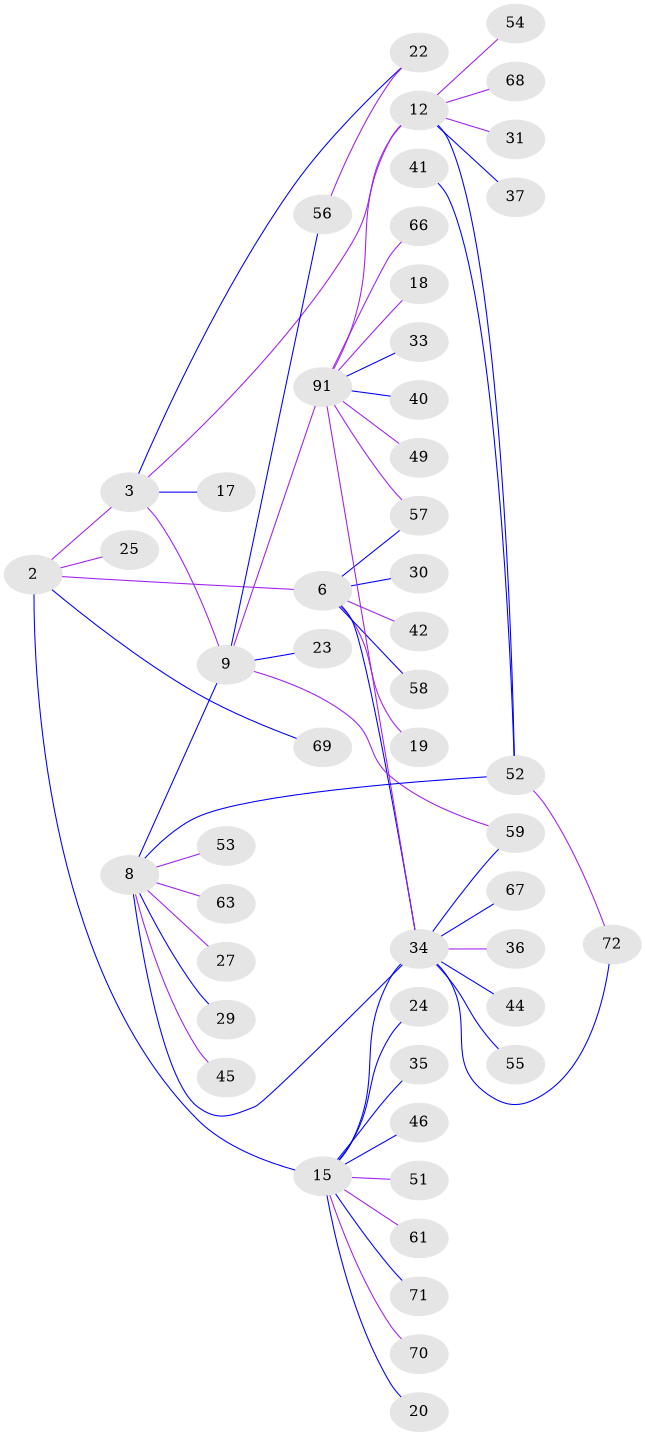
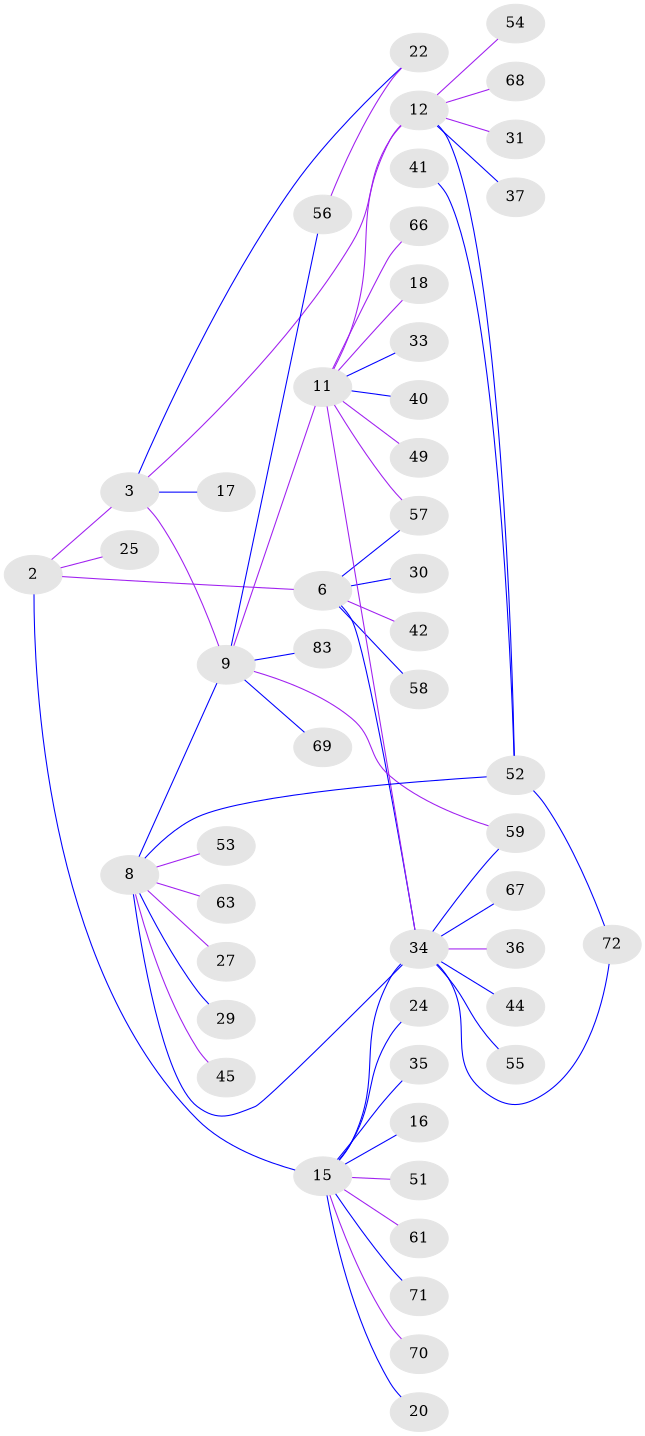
(323, 387) -> (323, 387)
(323, 649) -> (323, 649)
(167, 675) -> (275, 706)
(419, 747) -> none
(574, 855) -> (574, 855)
(419, 1123) -> (419, 1123)
